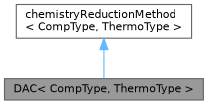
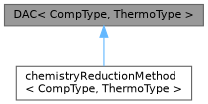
(104, 64) -> (104, 52)
